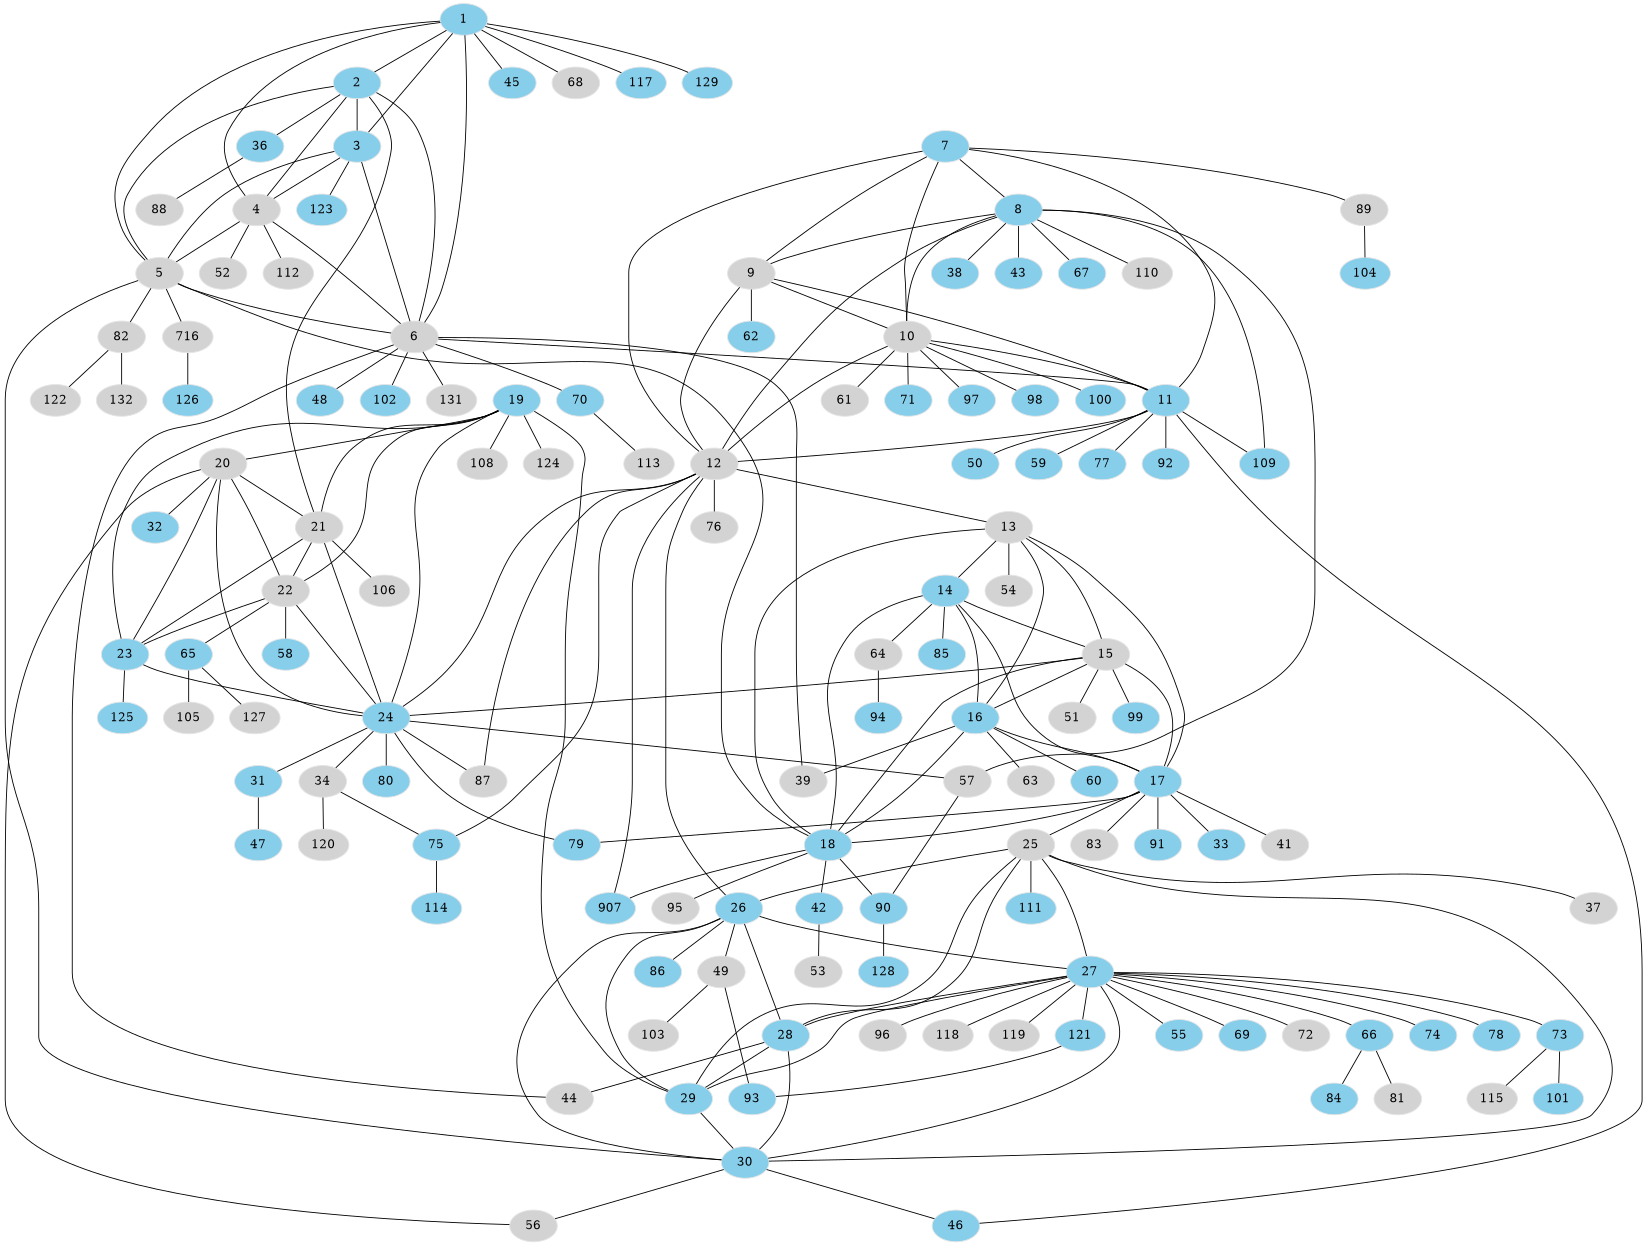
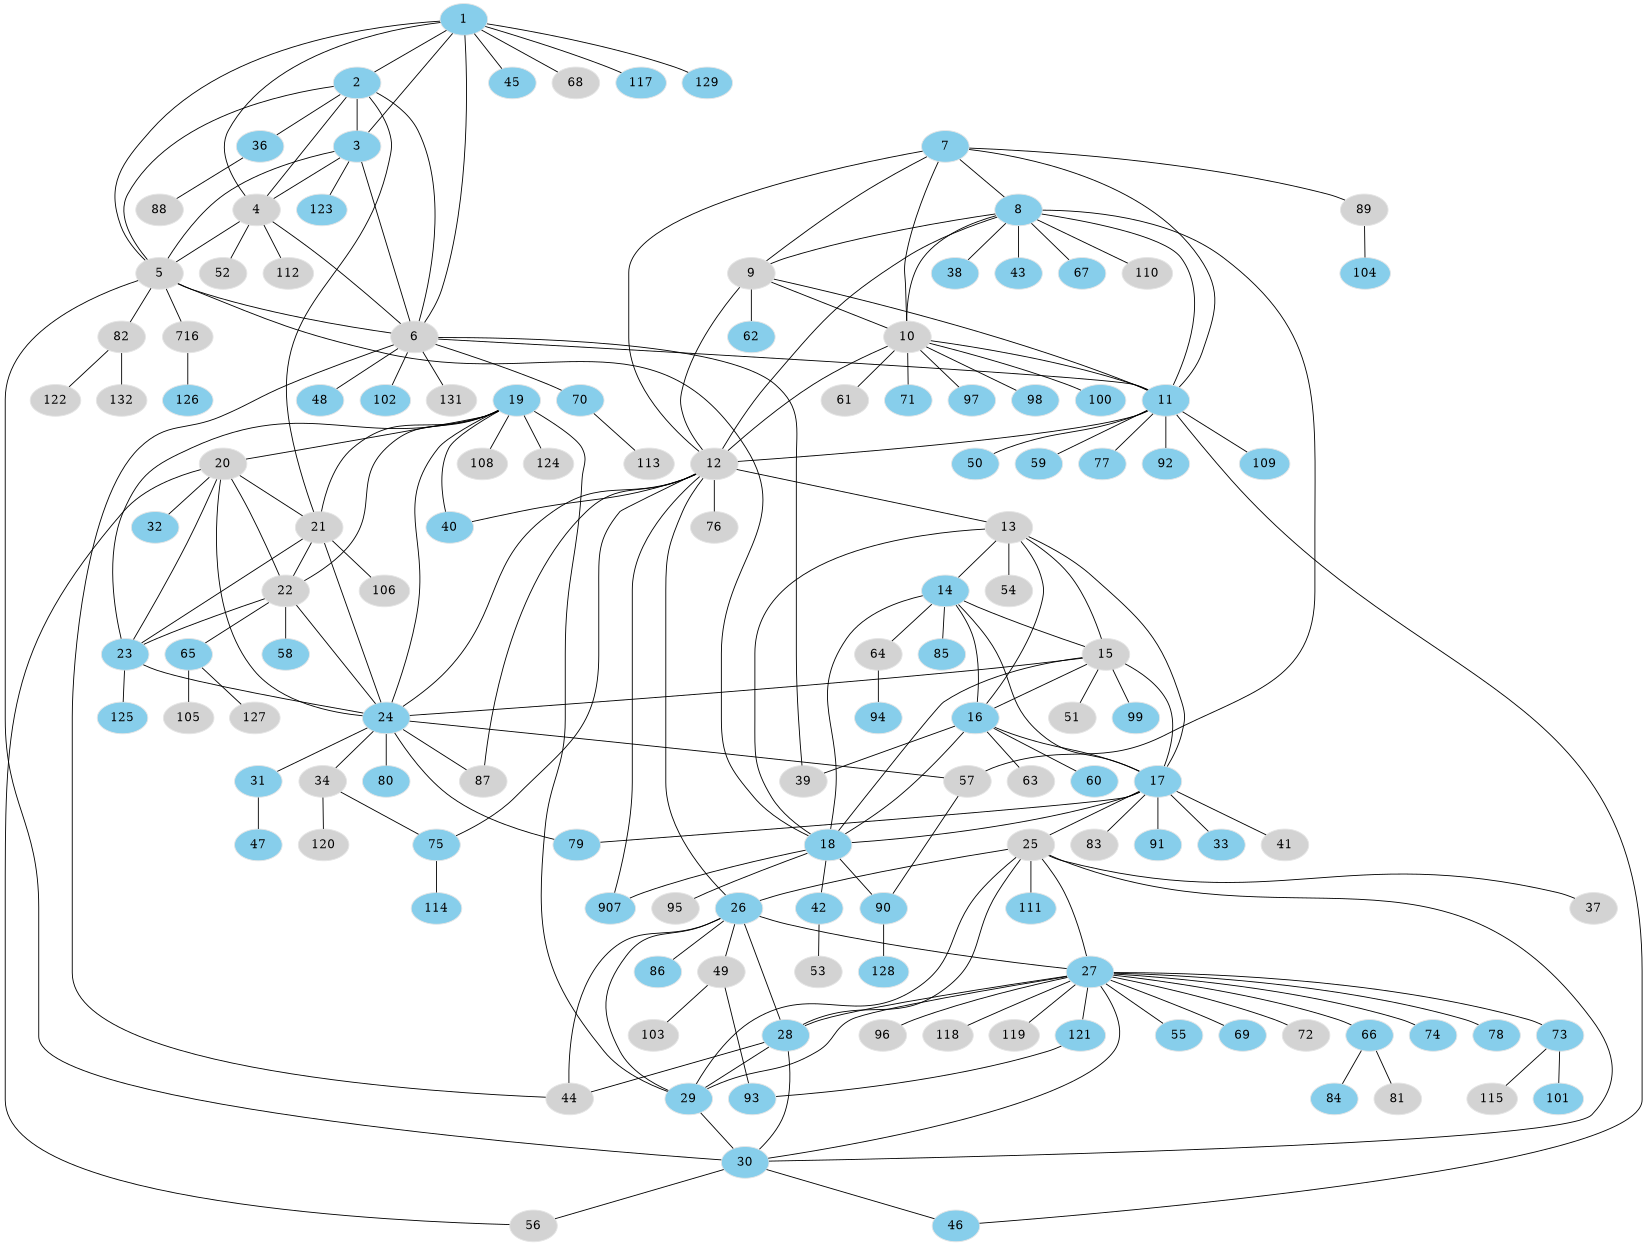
(1218, 279) -> (1176, 253)
none -> (450, 527)
(518, 1049) -> (602, 960)
